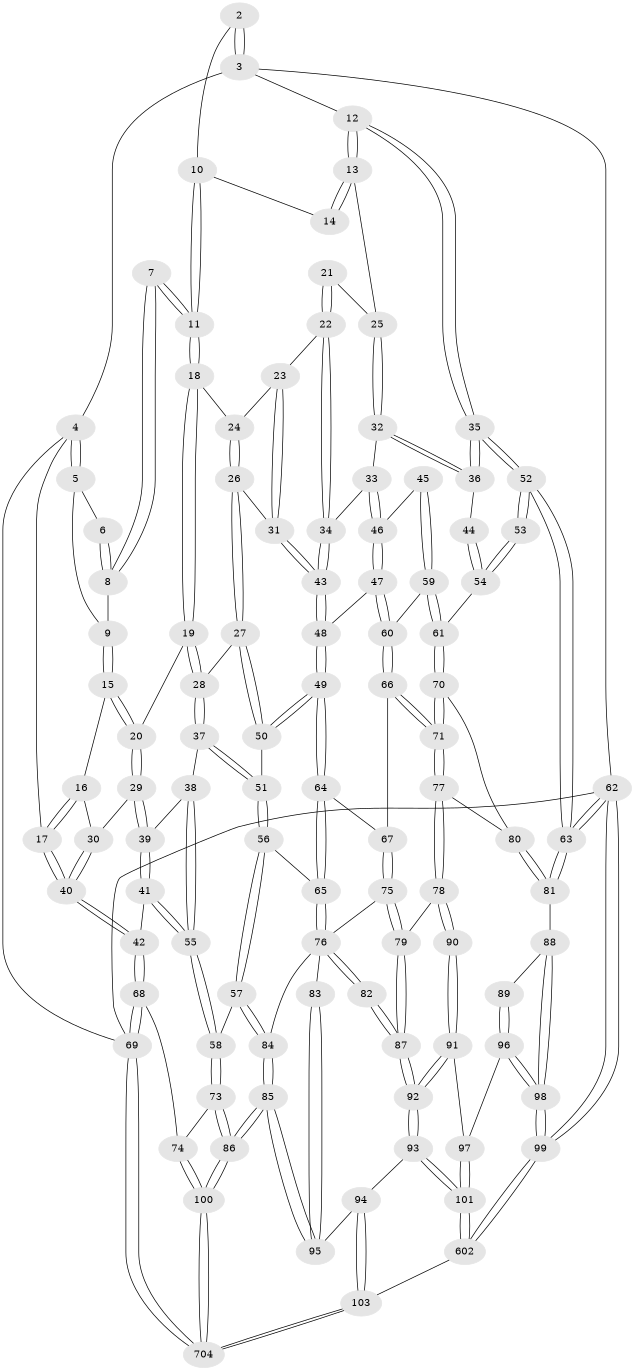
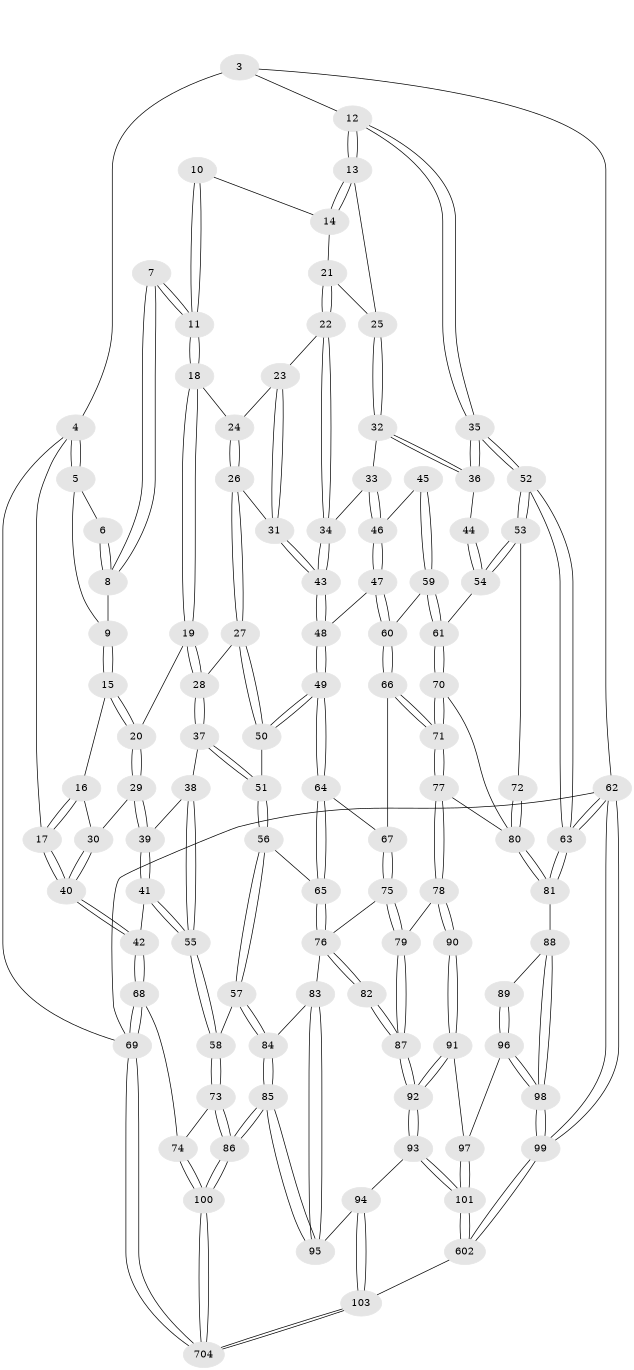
(240, 16) -> none
none -> (329, 248)
none -> (518, 788)
(285, 991) -> (292, 1020)
